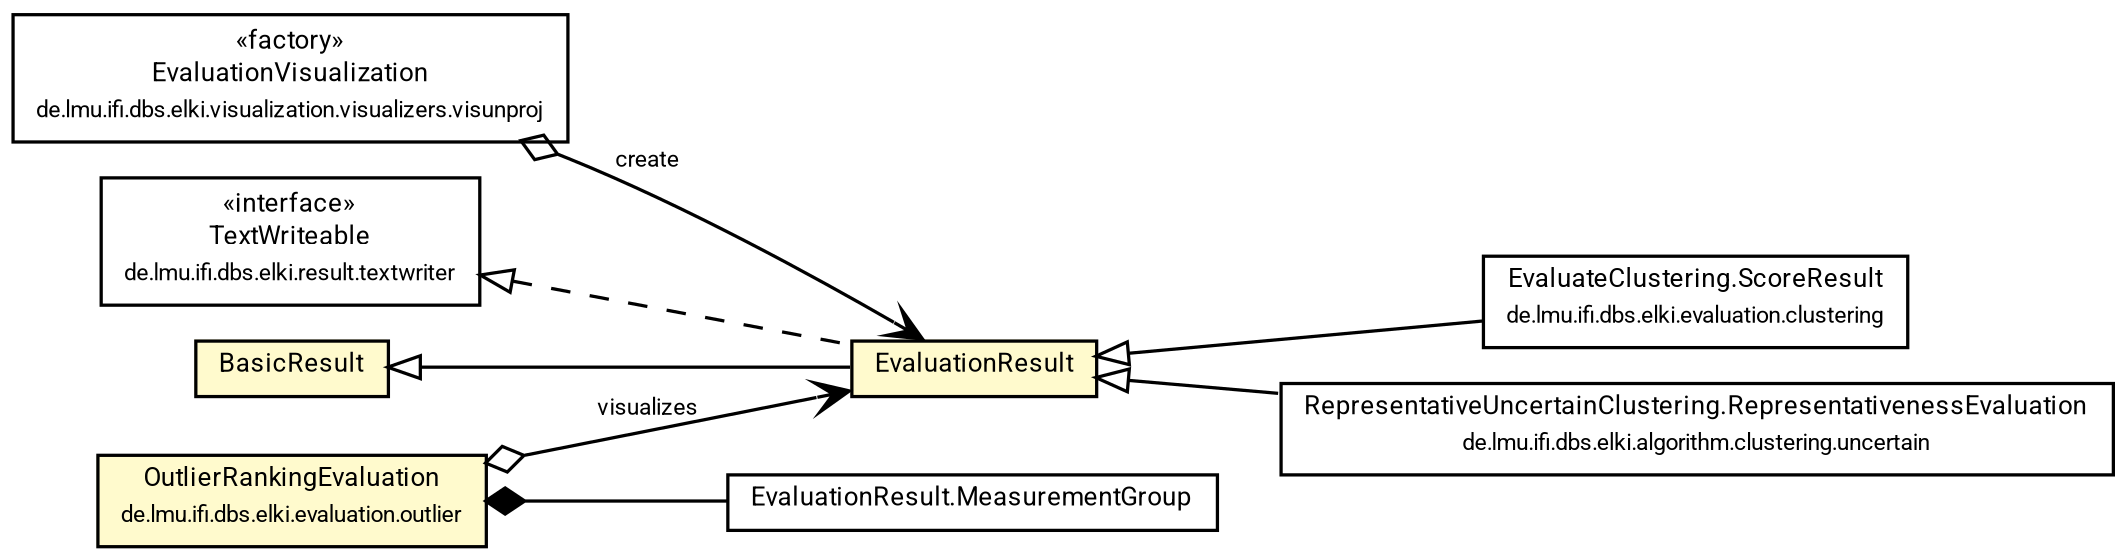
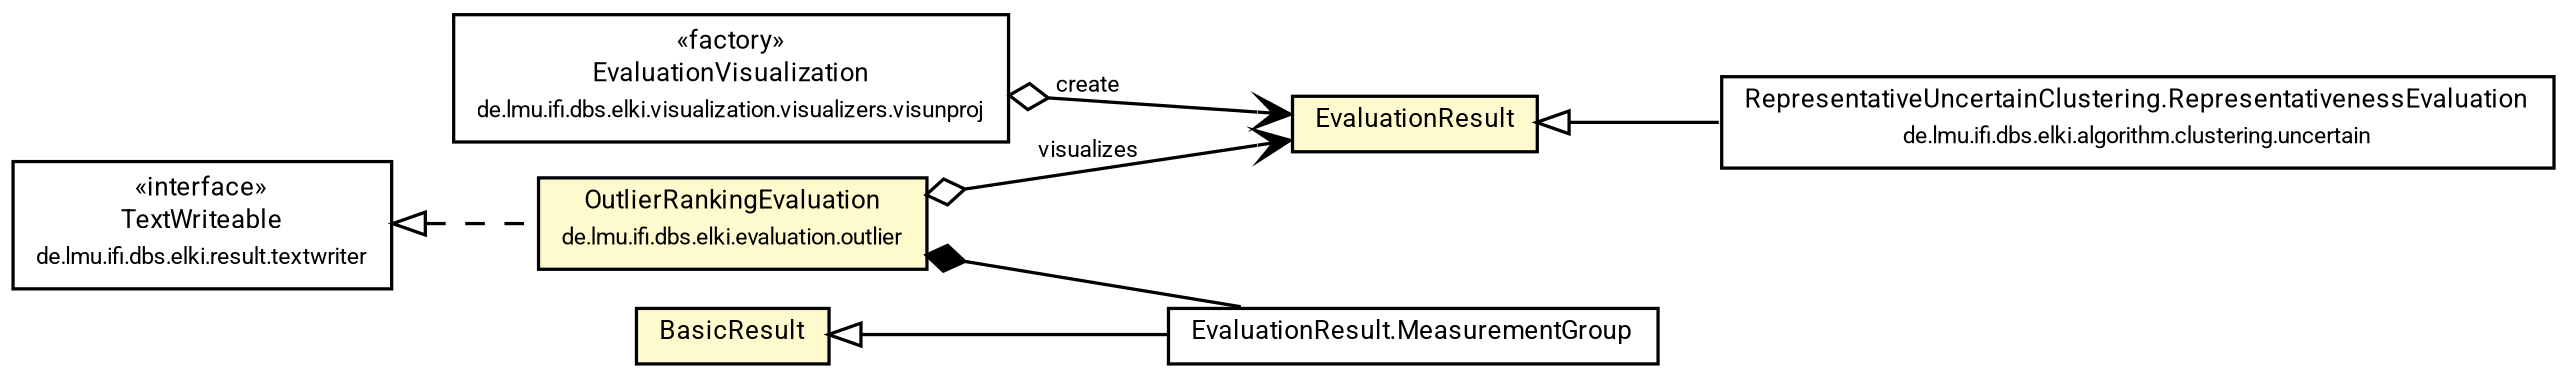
(1696, 302) -> none
(681, 313) -> (481, 224)
(635, 367) -> (1015, 335)
